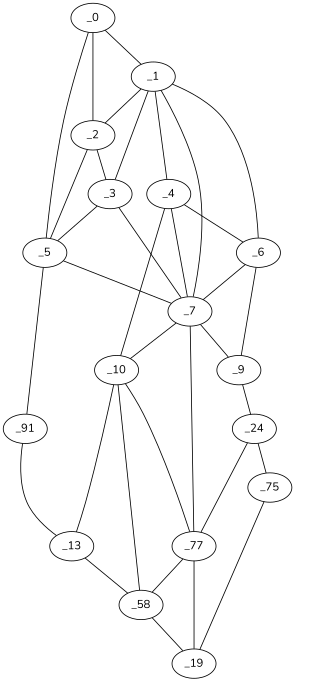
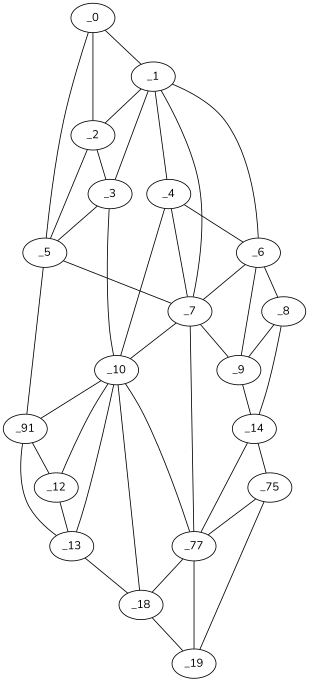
(147, 248) -> (107, 286)
none -> (284, 311)
none -> (71, 399)
(254, 429) -> (254, 429)
none -> (56, 488)
none -> (232, 517)
(141, 605) -> (141, 605)
